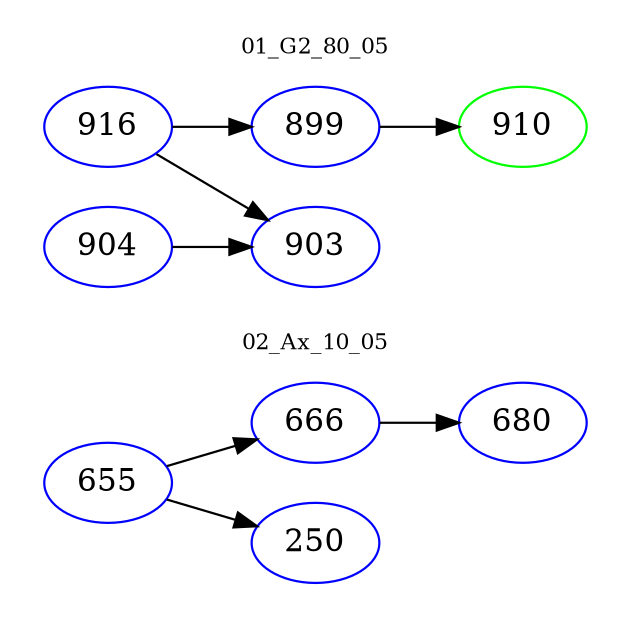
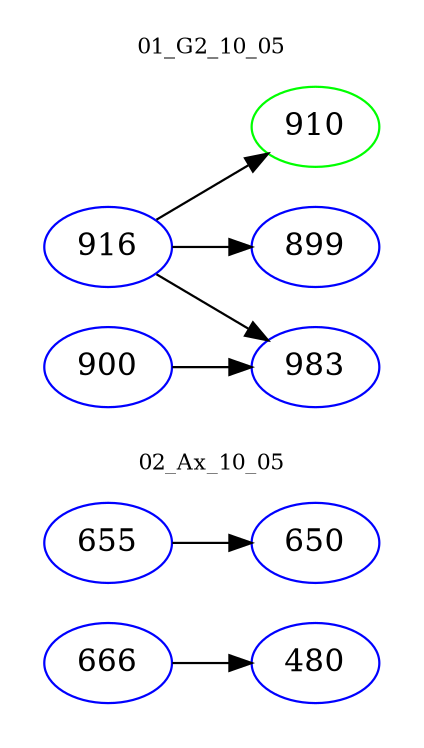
(315, 48) -> (212, 48)
(408, 127) -> (202, 193)
(108, 247) -> (108, 367)
(315, 247) -> (315, 367)
(523, 423) -> (315, 663)
(201, 456) -> none
(315, 543) -> (315, 543)
